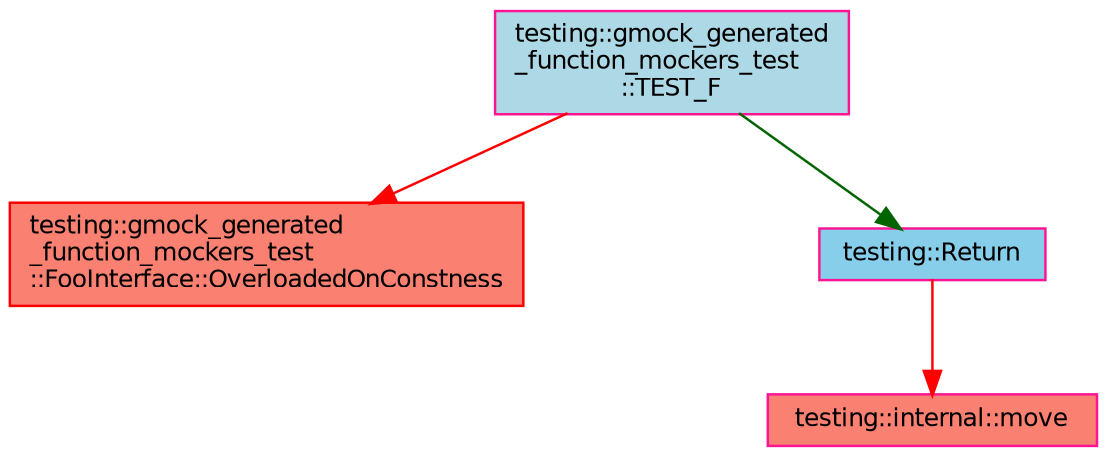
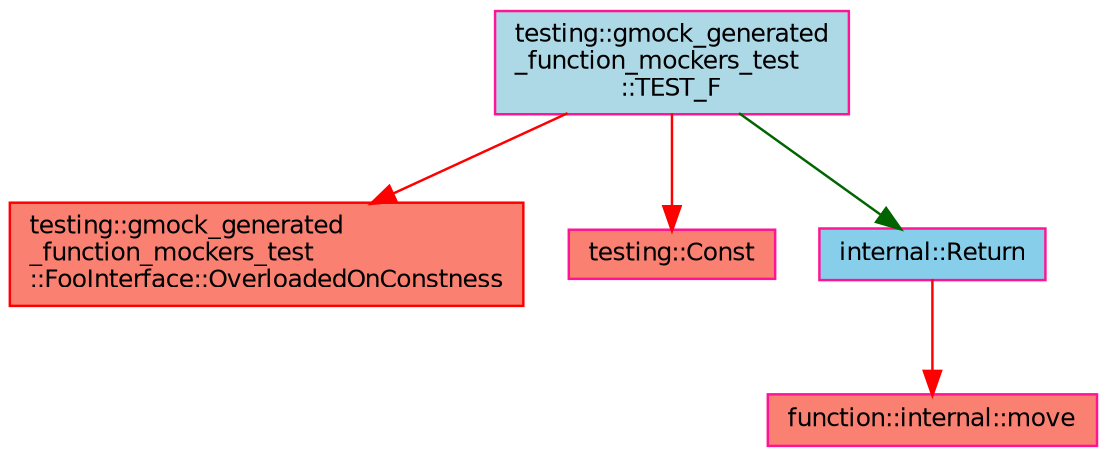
none -> (672, 254)
(932, 254) -> (932, 254)
(932, 420) -> (932, 420)
